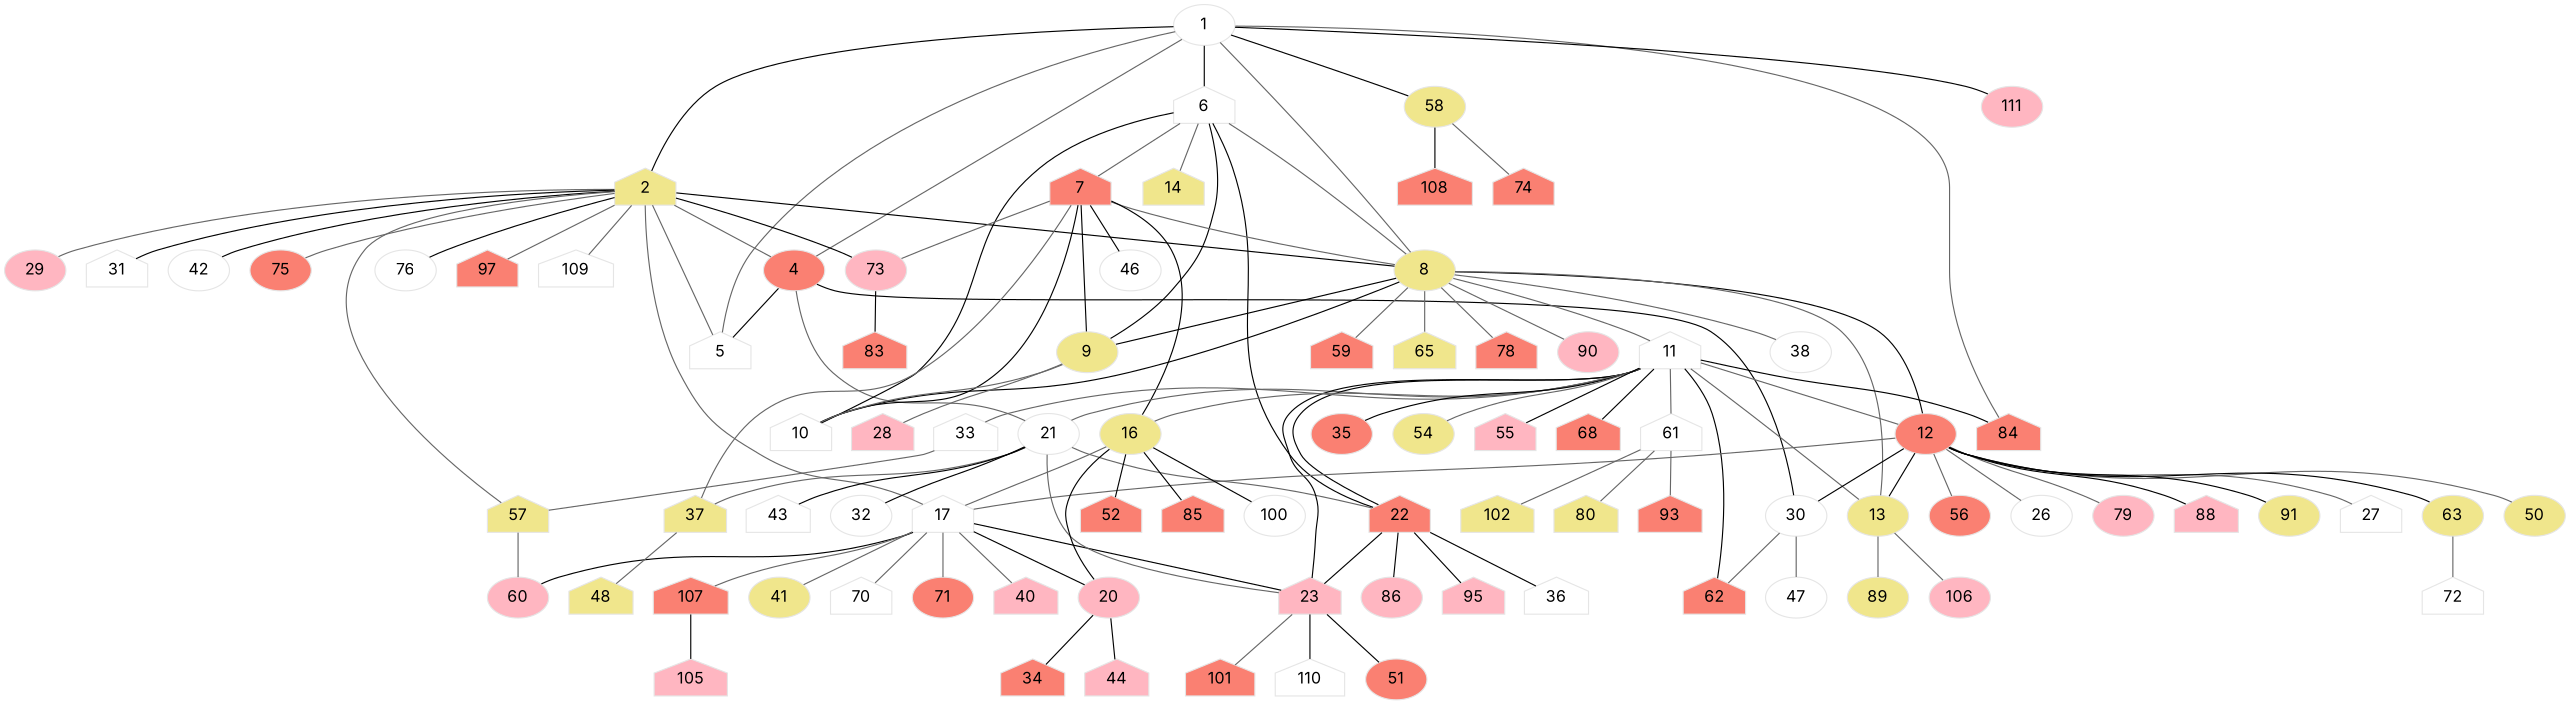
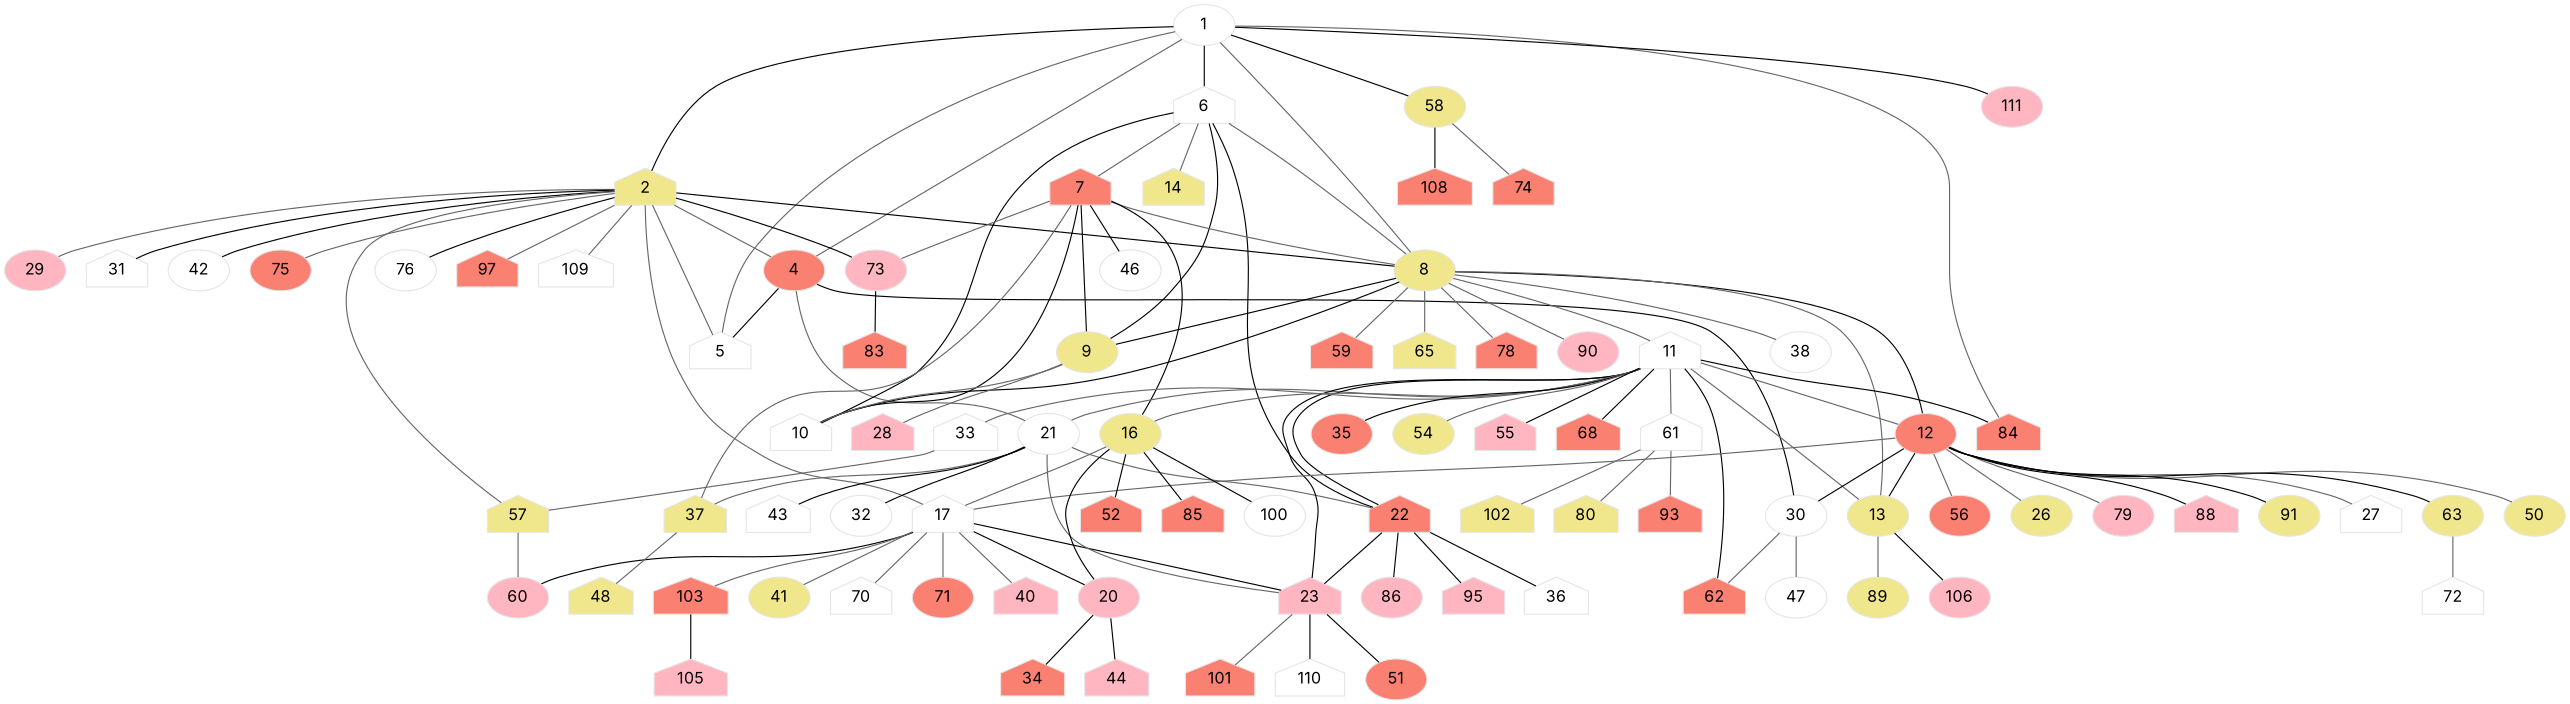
(2042, 516) -> (2042, 516)
(1919, 557) -> (1919, 557)
(691, 598) -> (691, 598)
